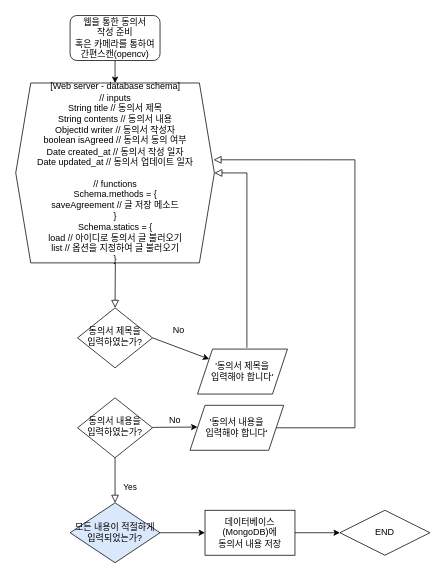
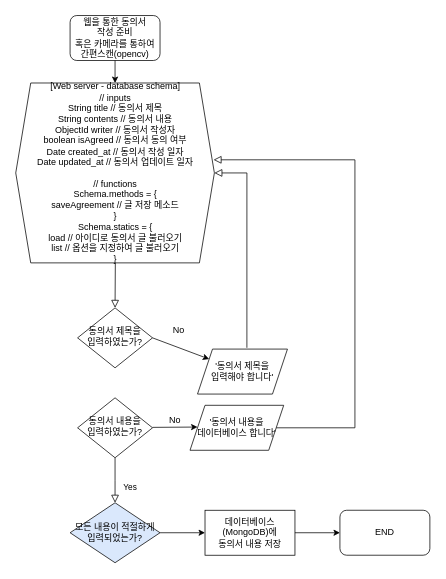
(237, 428) -> (237, 428)
(385, 533) -> (385, 533)
